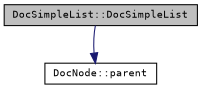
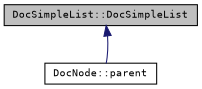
(94, 39) -> (108, 50)
